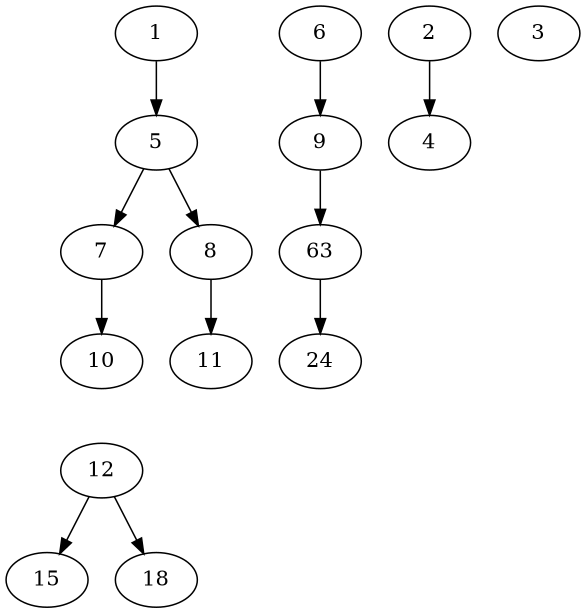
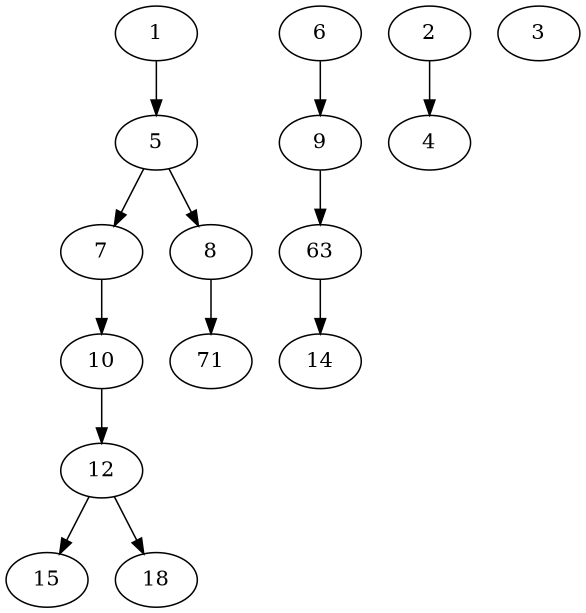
(211, 361) -> (211, 361)
(320, 361) -> (320, 361)
none -> (102, 409)
